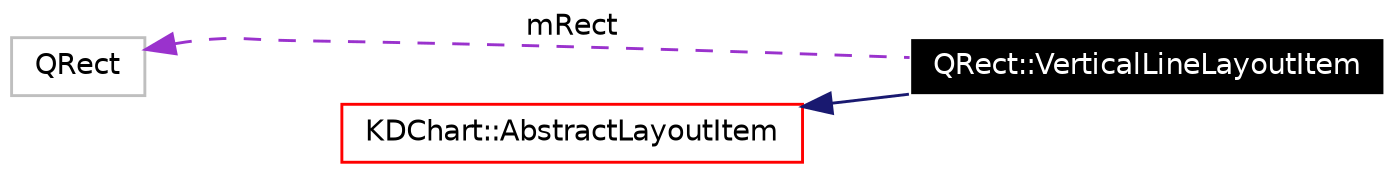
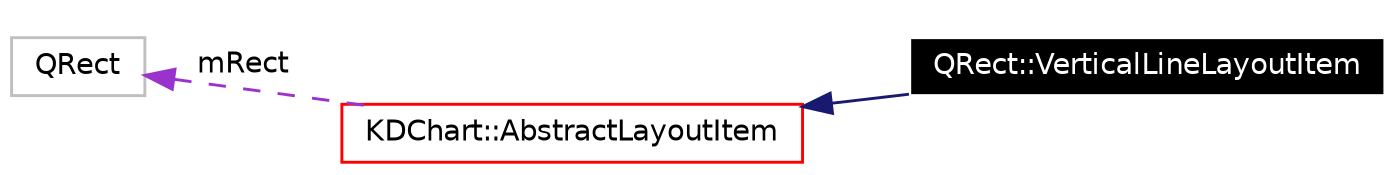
(542, 46) -> (271, 93)
